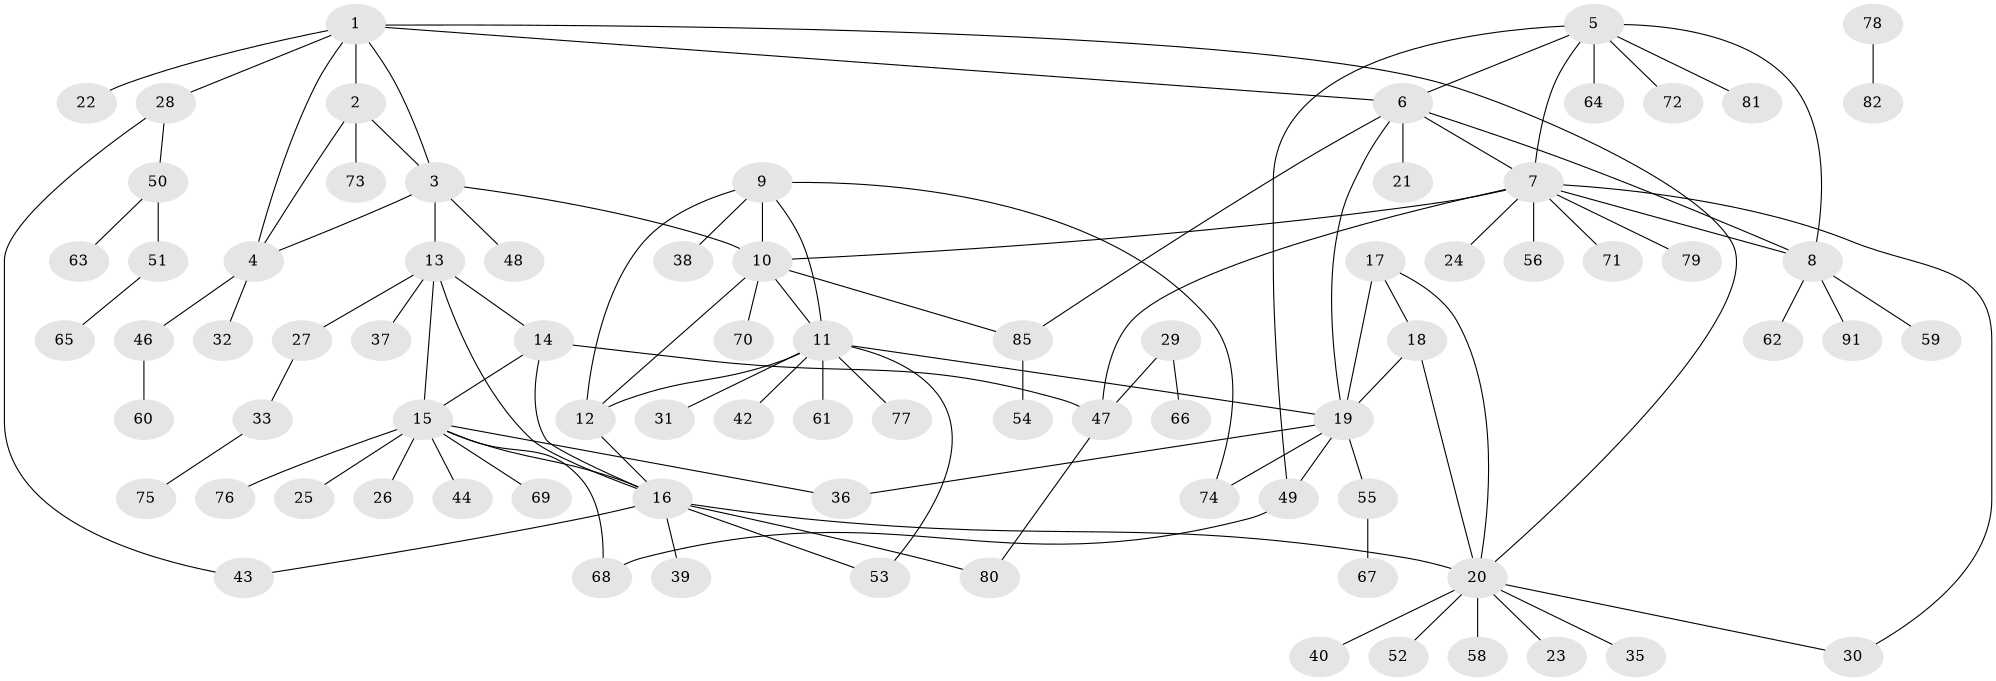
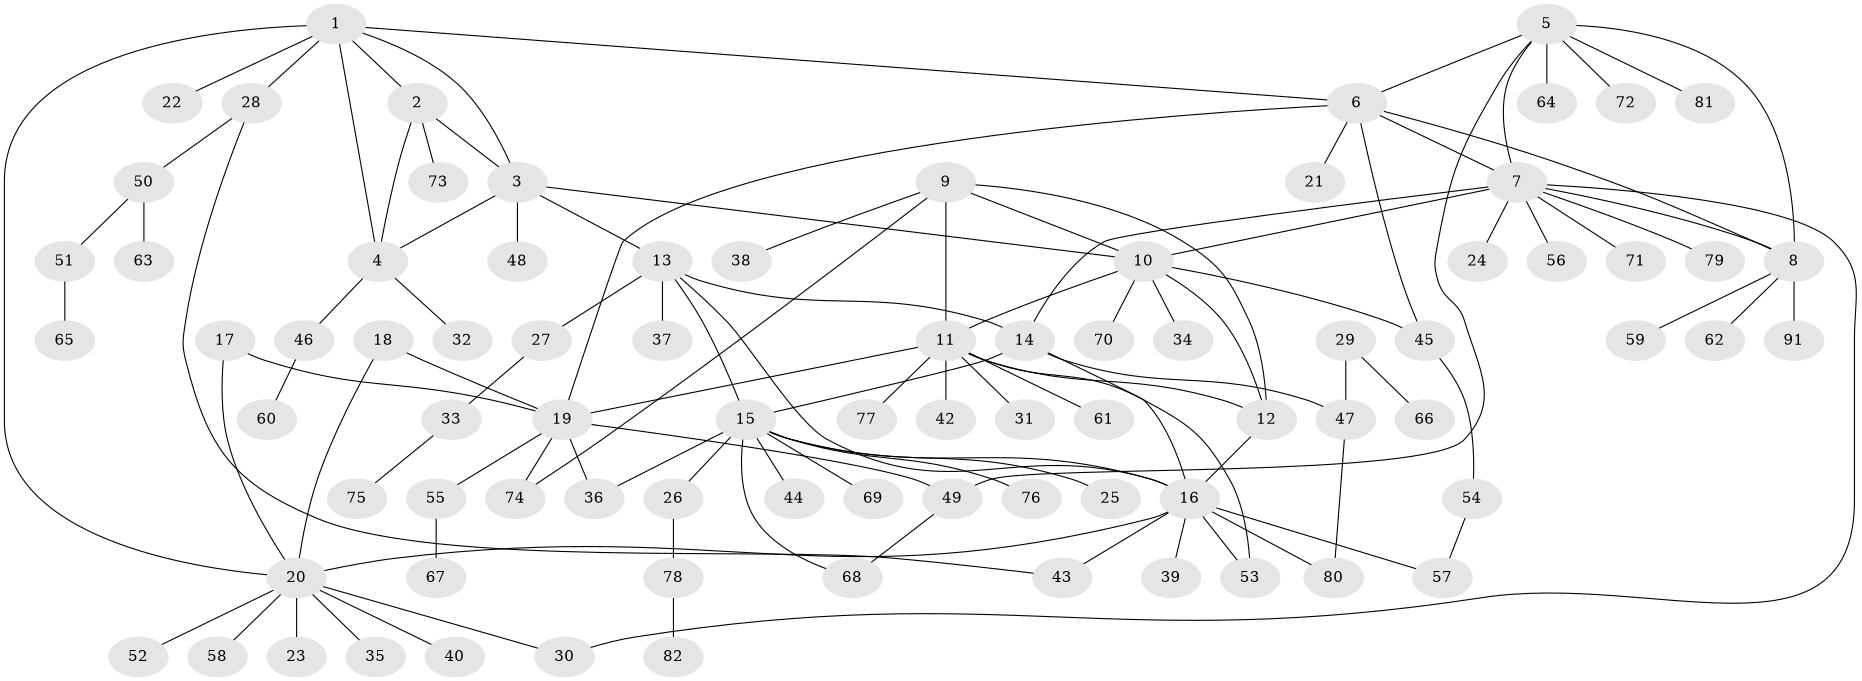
(1283, 248) -> (1242, 218)
(1396, 301) -> none
(1023, 341) -> (1425, 341)
none -> (1183, 341)
none -> (673, 538)
none -> (1442, 578)
